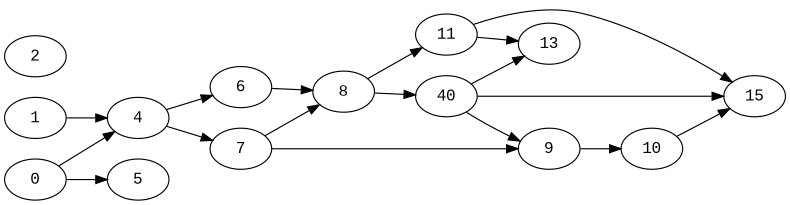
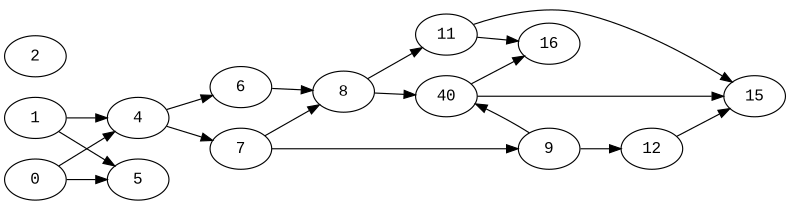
(549, 44) -> (549, 44)
(488, 125) -> (508, 120)
none -> (80, 144)
(652, 149) -> (652, 149)
